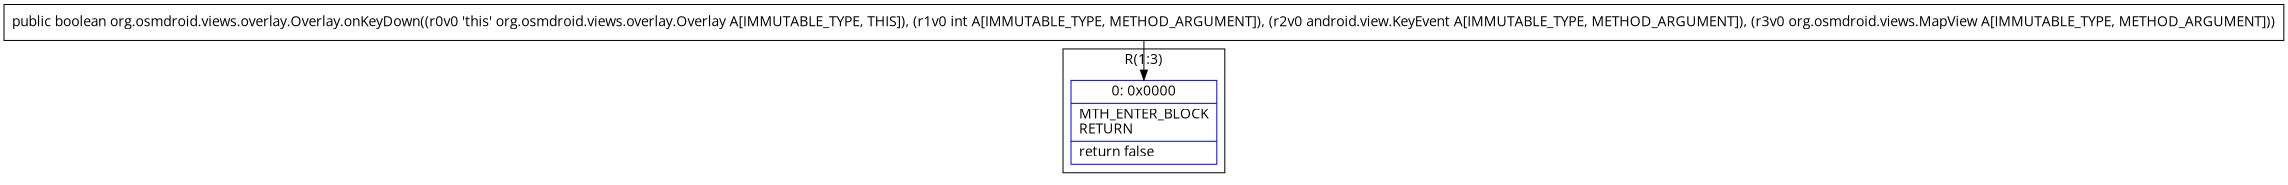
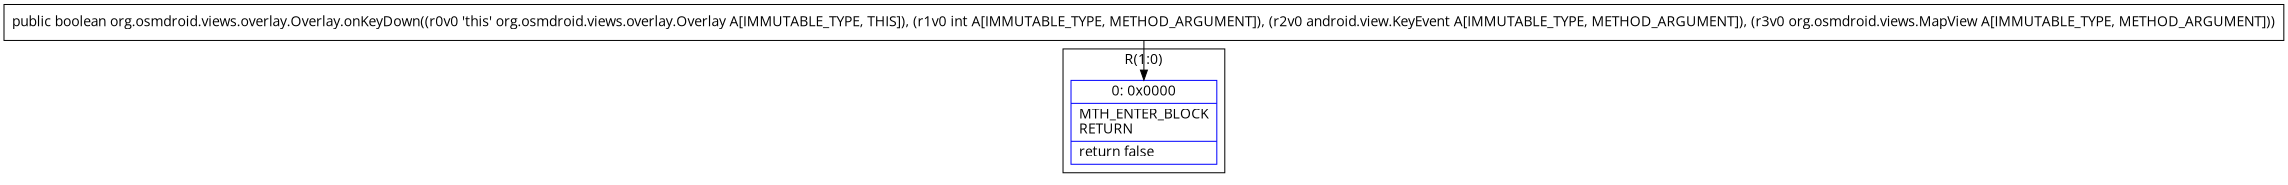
(1144, 60) -> (1144, 60)
